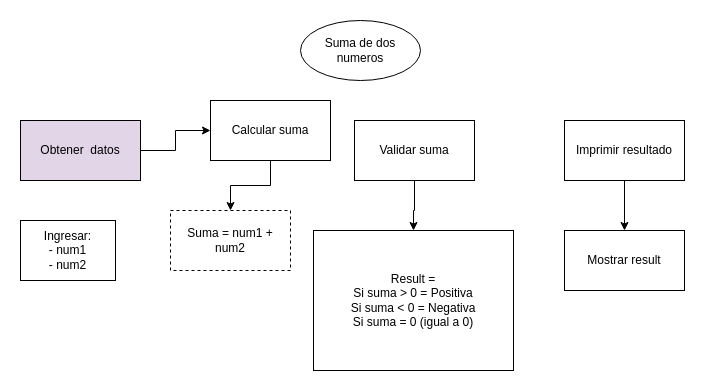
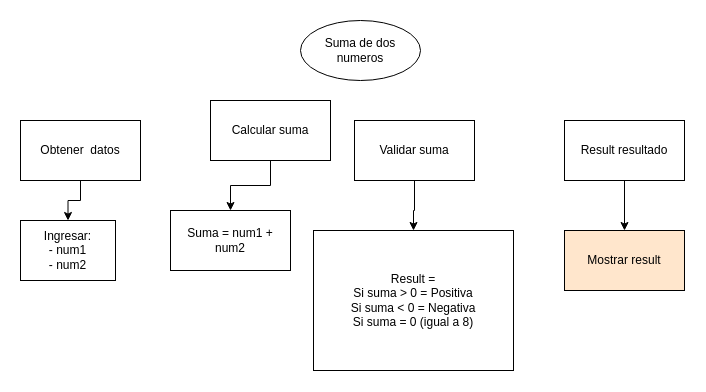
(176, 145) -> (78, 201)
(81, 151) -> (81, 151)
(625, 151) -> (625, 151)
(231, 241) -> (231, 241)
(625, 261) -> (625, 261)
(414, 301) -> (414, 301)
